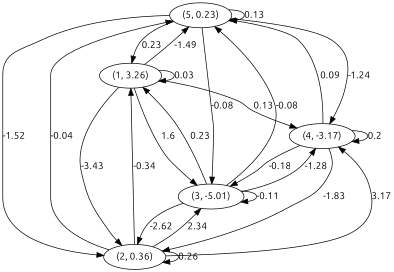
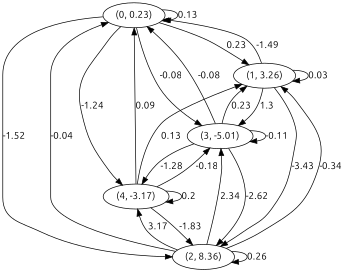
(201, 15) -> (134, 15)
(227, 97) -> (168, 118)
(168, 136) -> (267, 106)
(135, 257) -> (203, 257)
